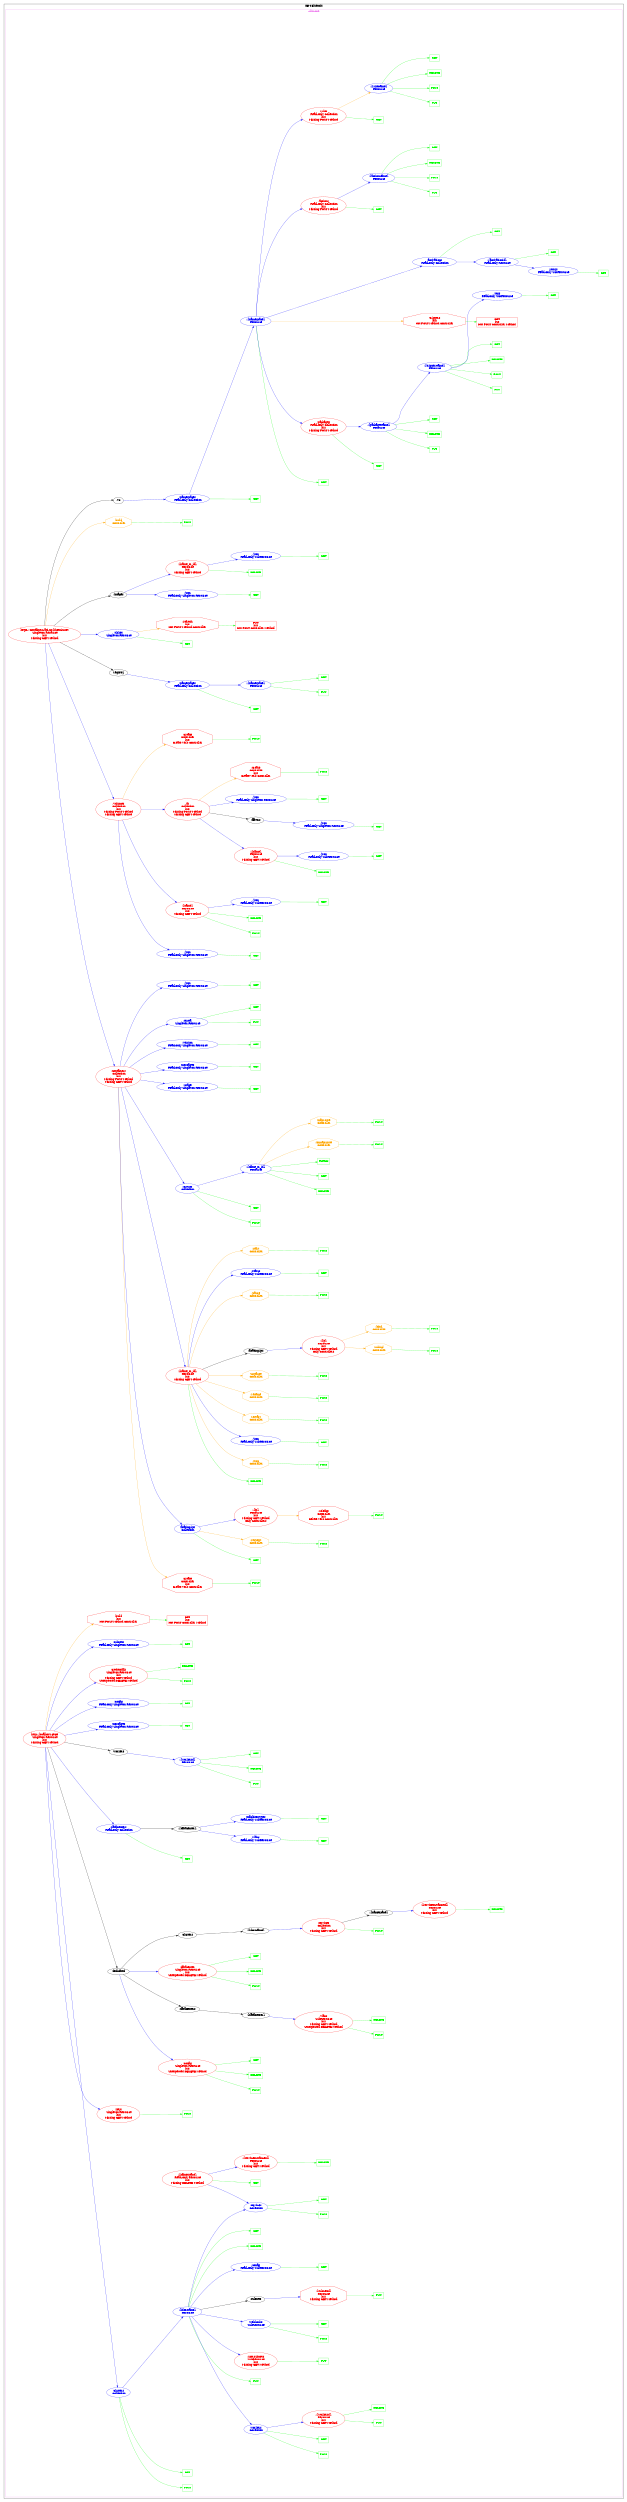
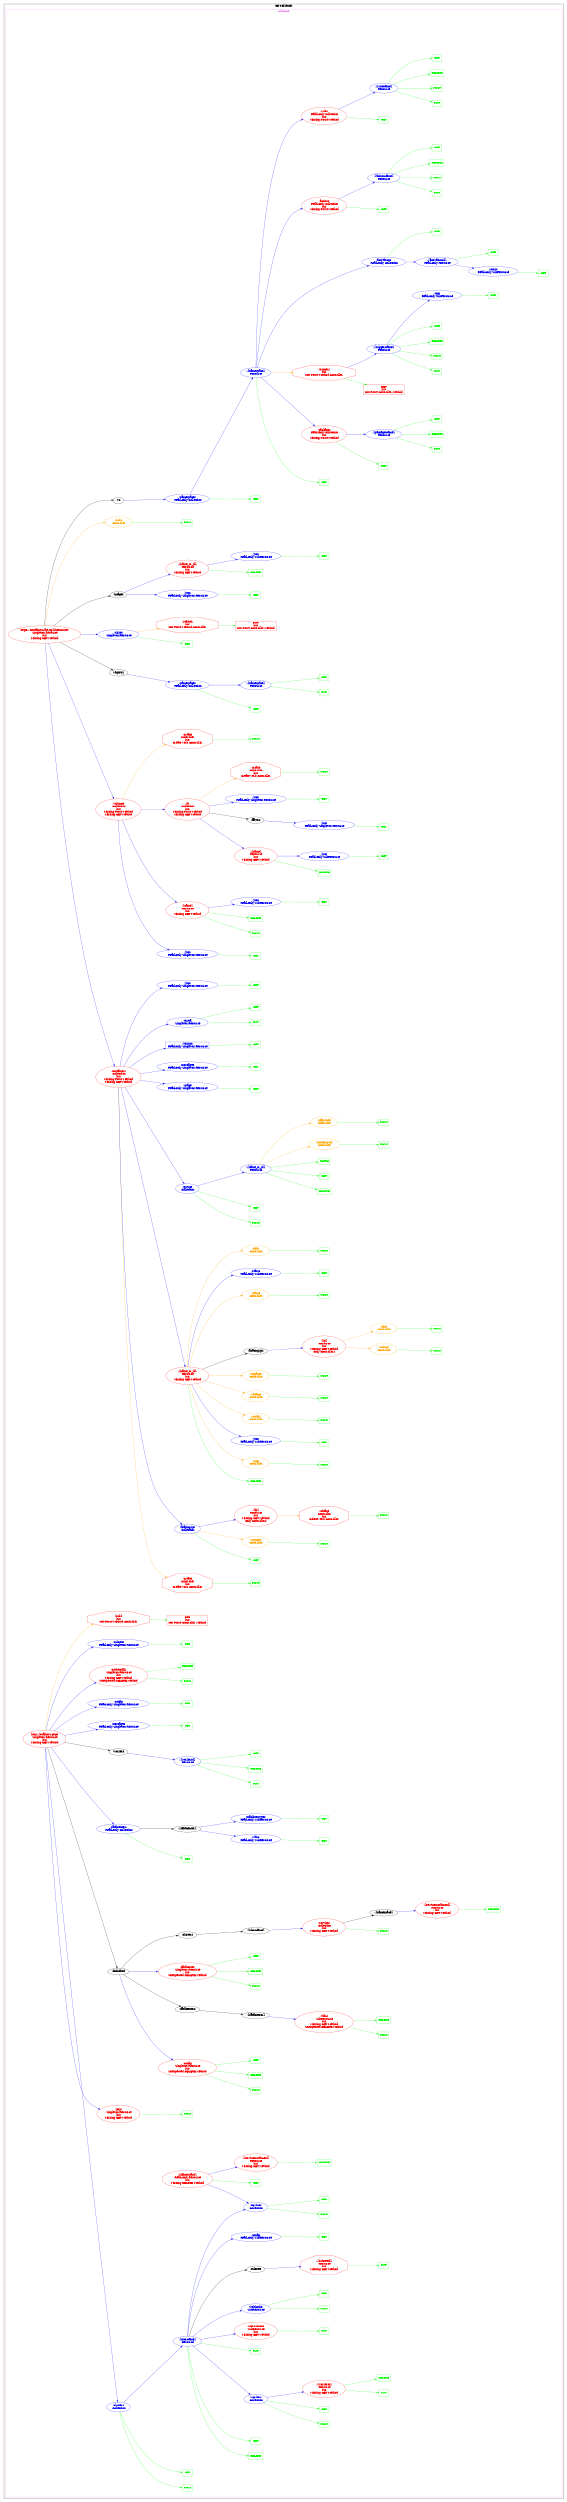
(353, 101) -> (356, 101)
(408, 401) -> (361, 362)
(187, 1045) -> (187, 1045)
